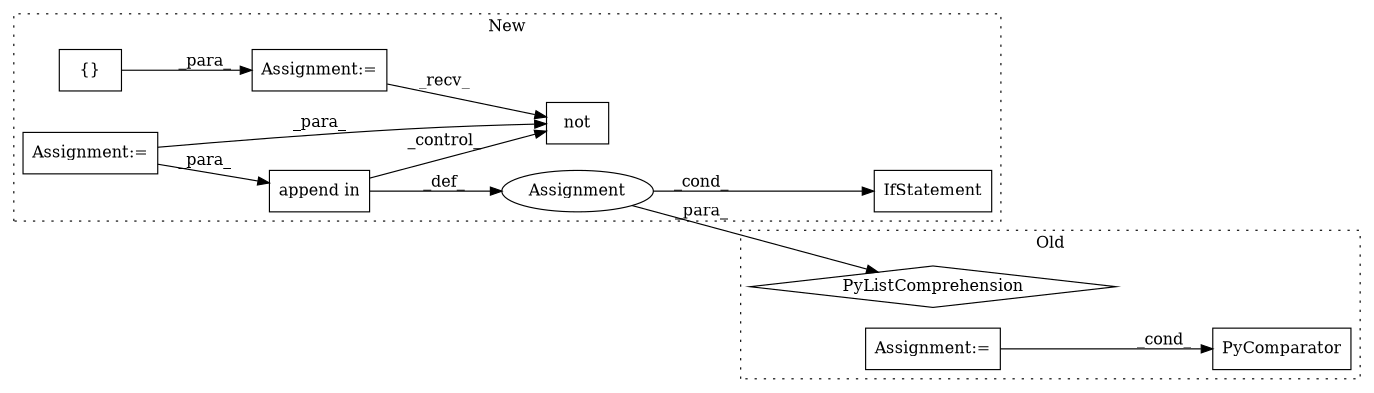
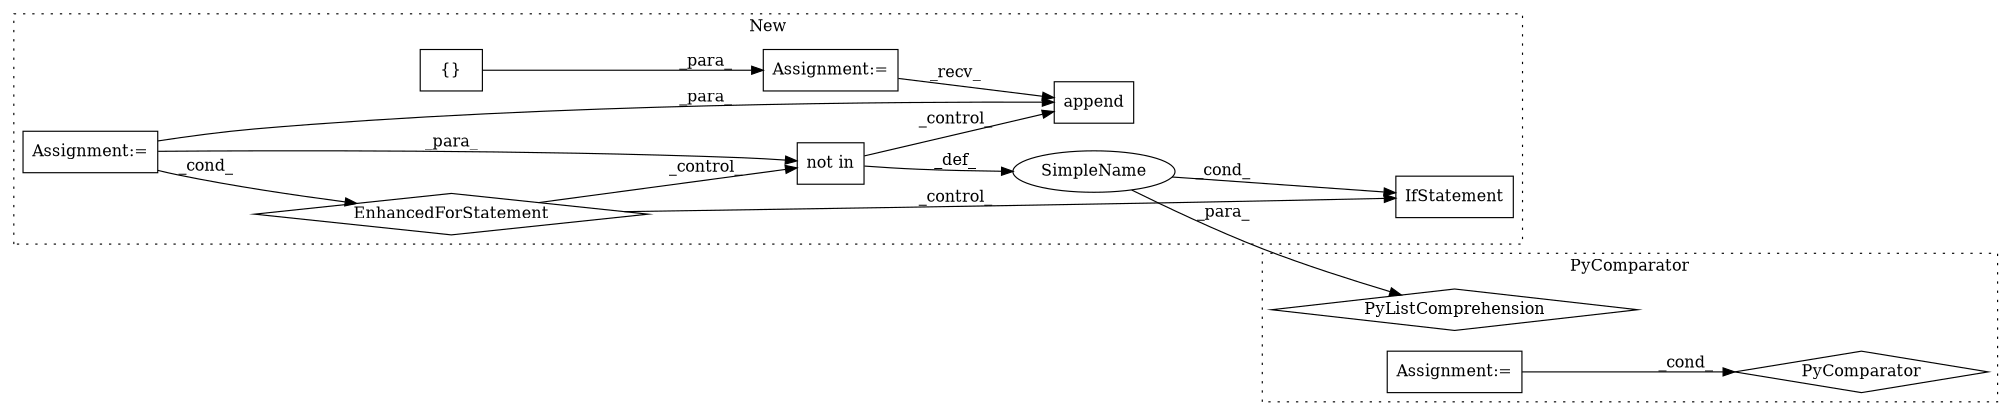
(578, 123) -> (1094, 102)
(320, 191) -> (831, 163)
(578, 191) -> (1094, 172)
none -> (451, 214)
(1050, 244) -> (1630, 267)
(1282, 349) -> (1861, 372)
